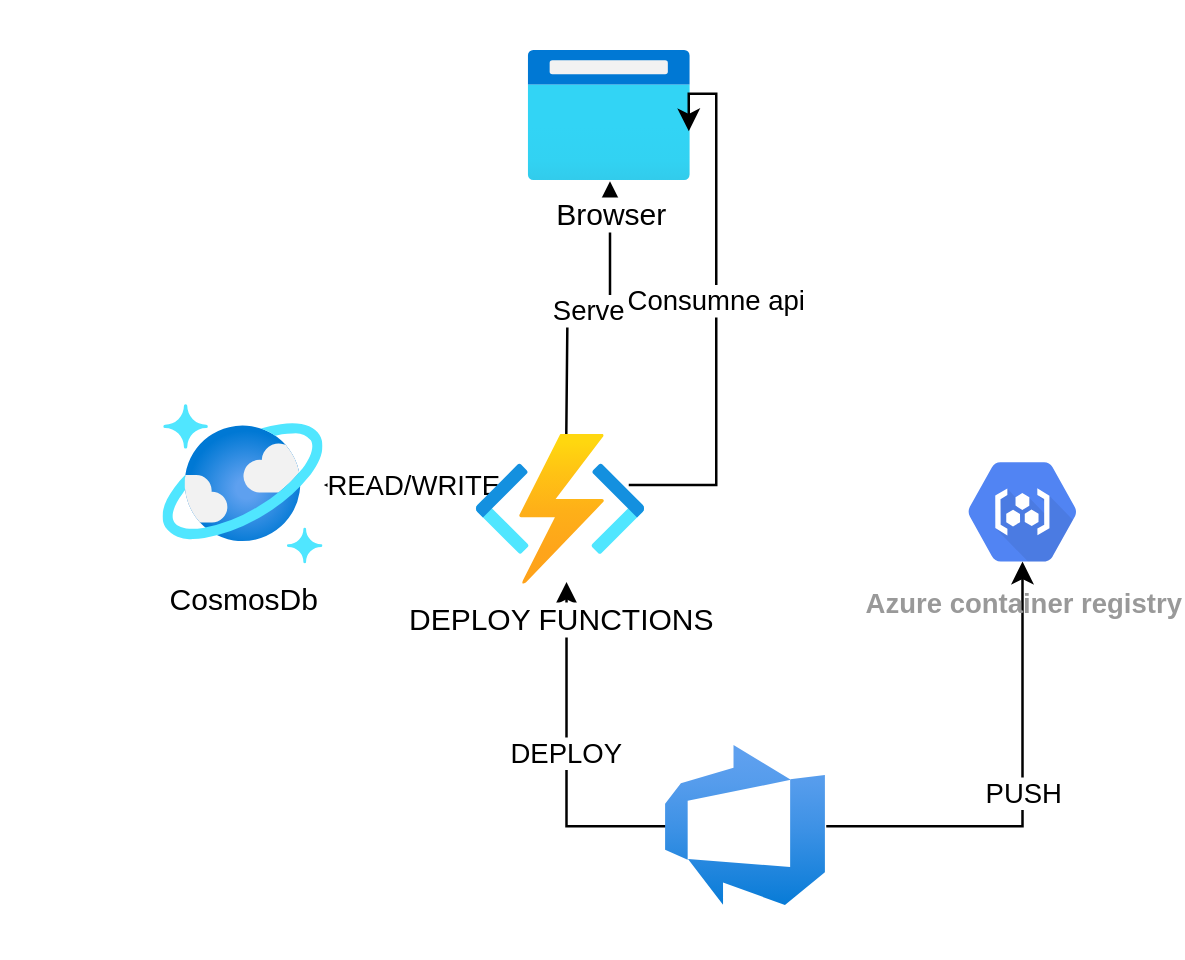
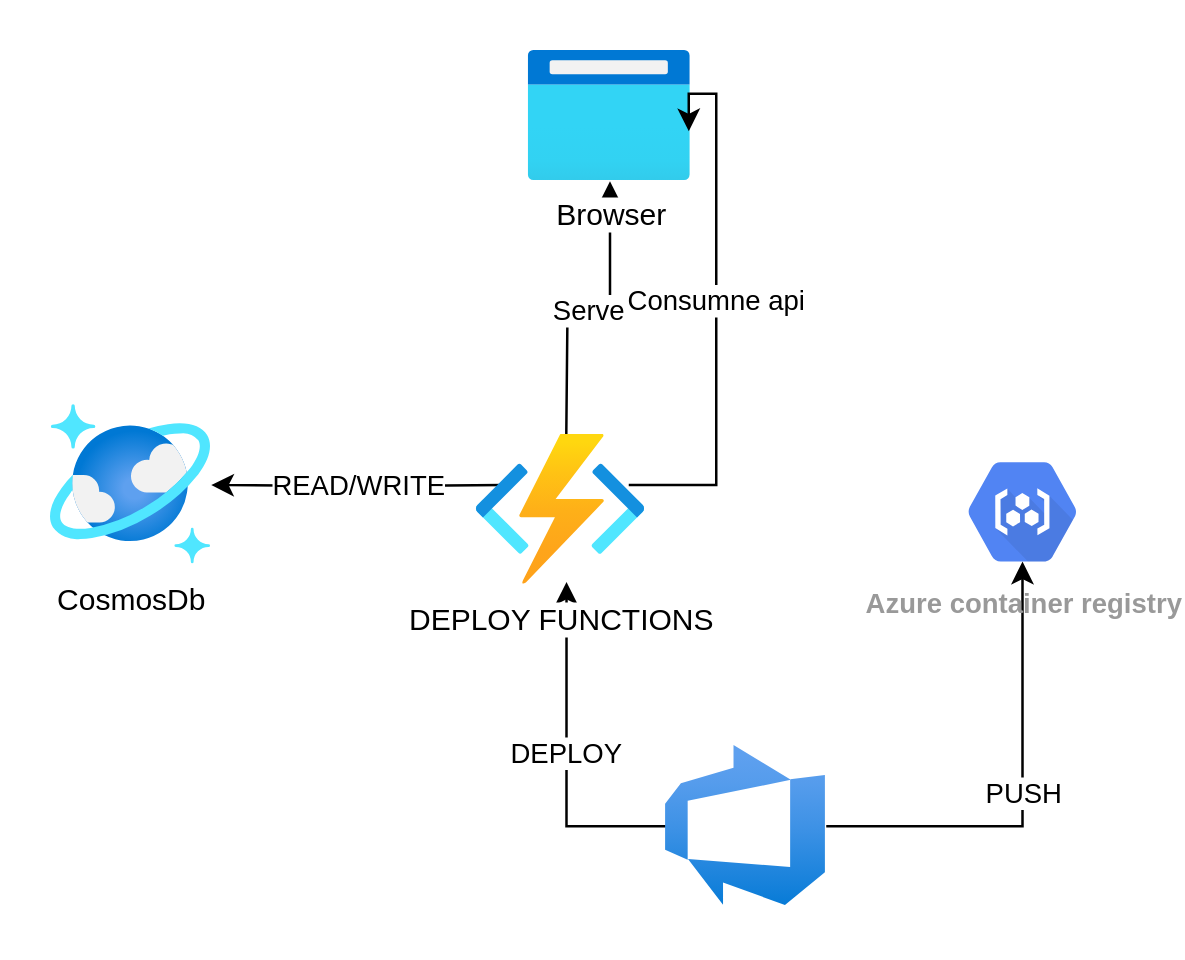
(244, 485) -> (131, 485)
